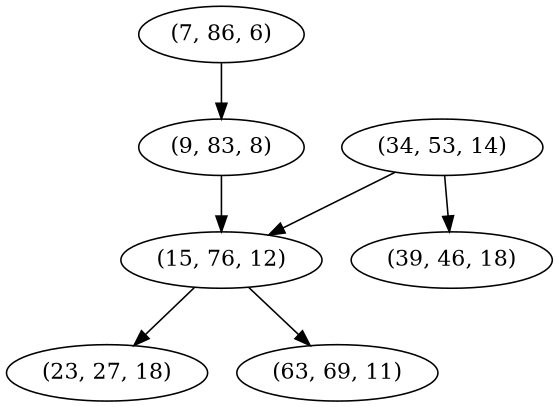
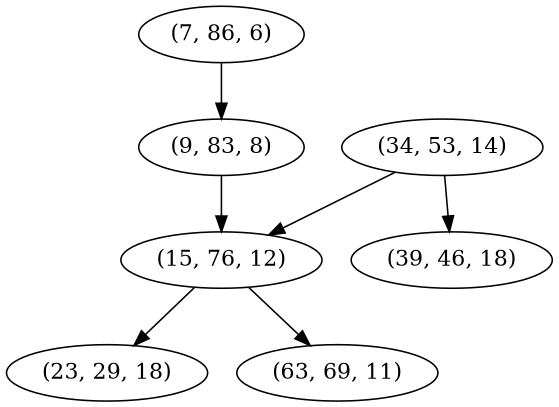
(107, 373) -> (107, 373)
